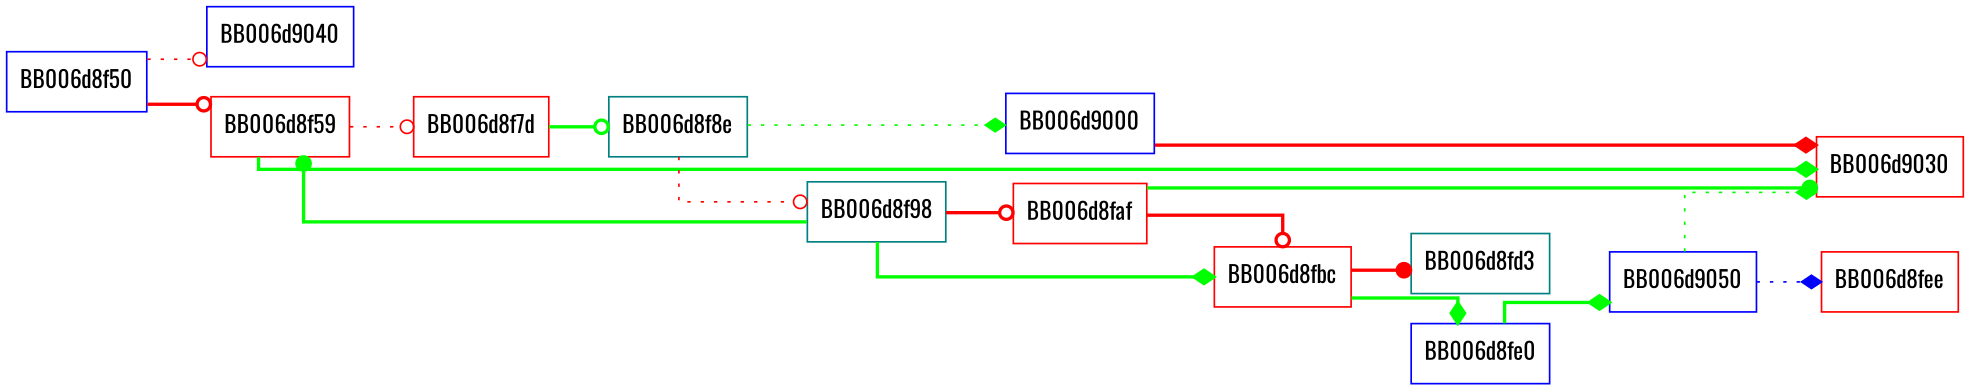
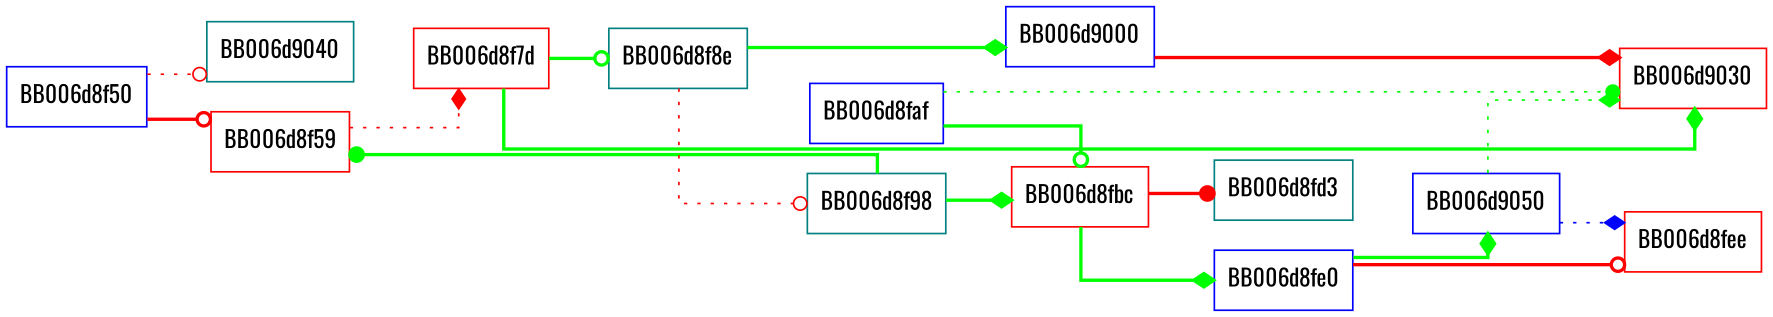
(280, 37) -> (280, 52)
(866, 125) -> (866, 48)
(375, 127) -> (414, 128)
(1021, 169) -> (1047, 149)
(1475, 188) -> (1275, 92)
(973, 213) -> none
(1080, 214) -> (877, 113)
(1224, 215) -> (1026, 126)
none -> (1495, 265)
